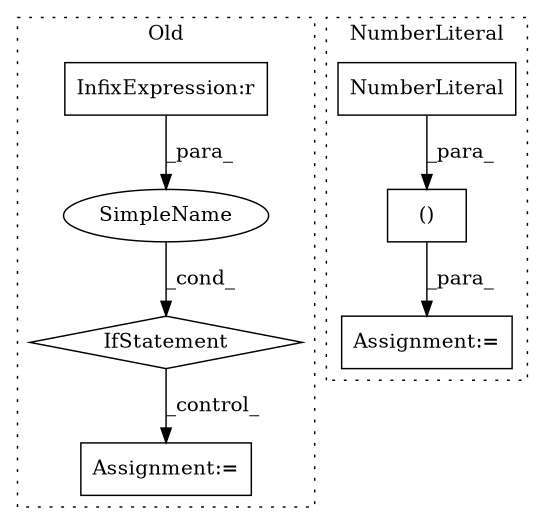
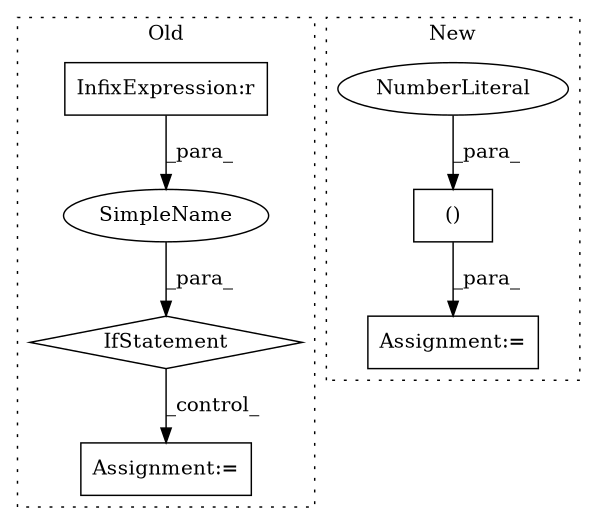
(427, 34) -> (453, 34)
(427, 89) -> (453, 89)
(201, 279) -> (200, 279)
